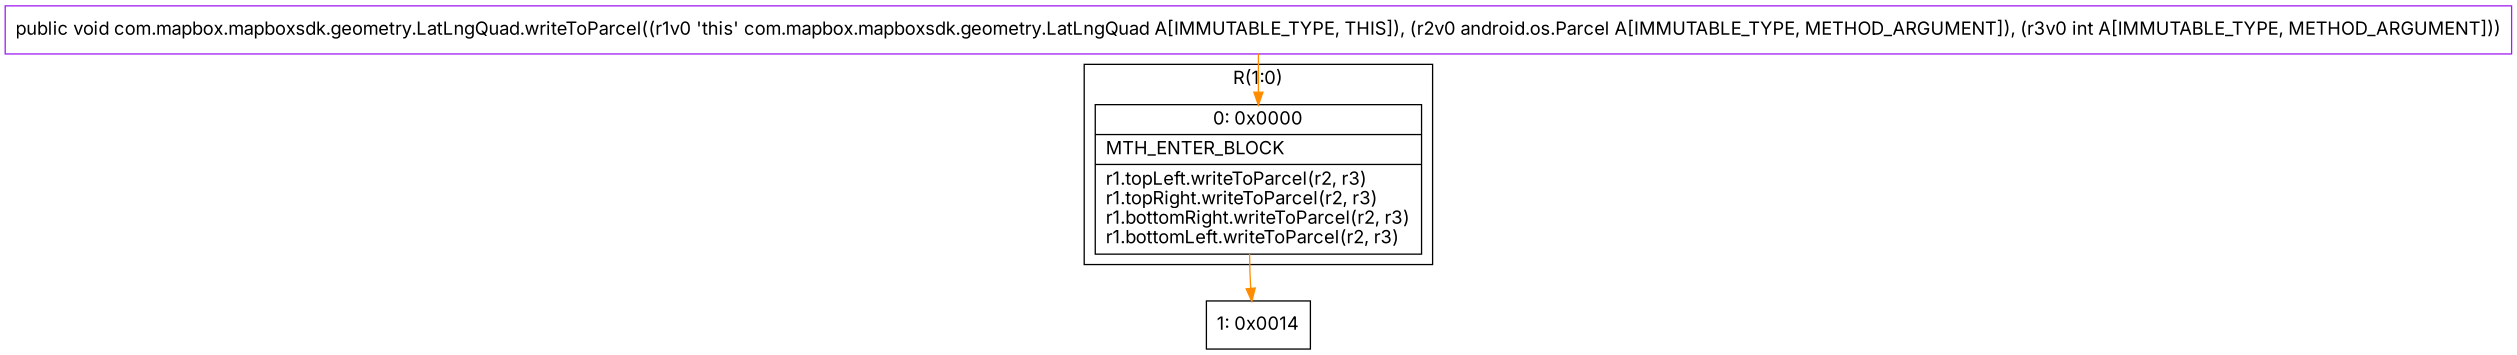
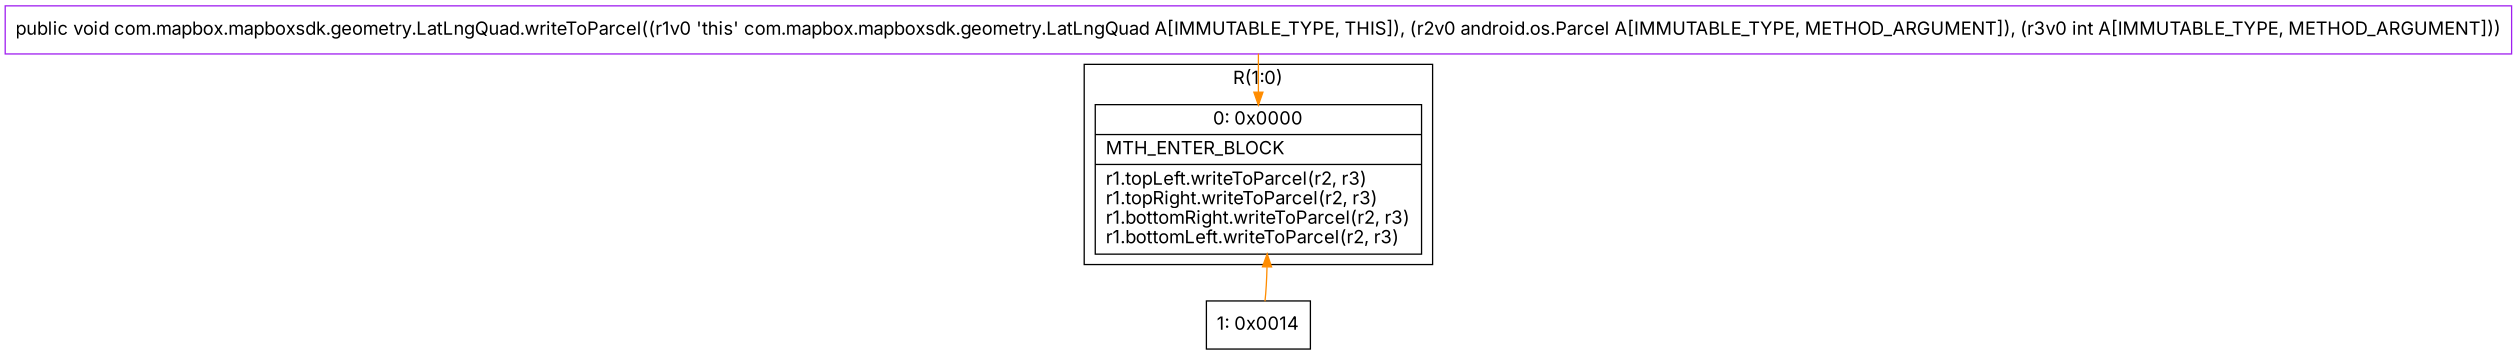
(1250, 273) -> (1266, 284)
